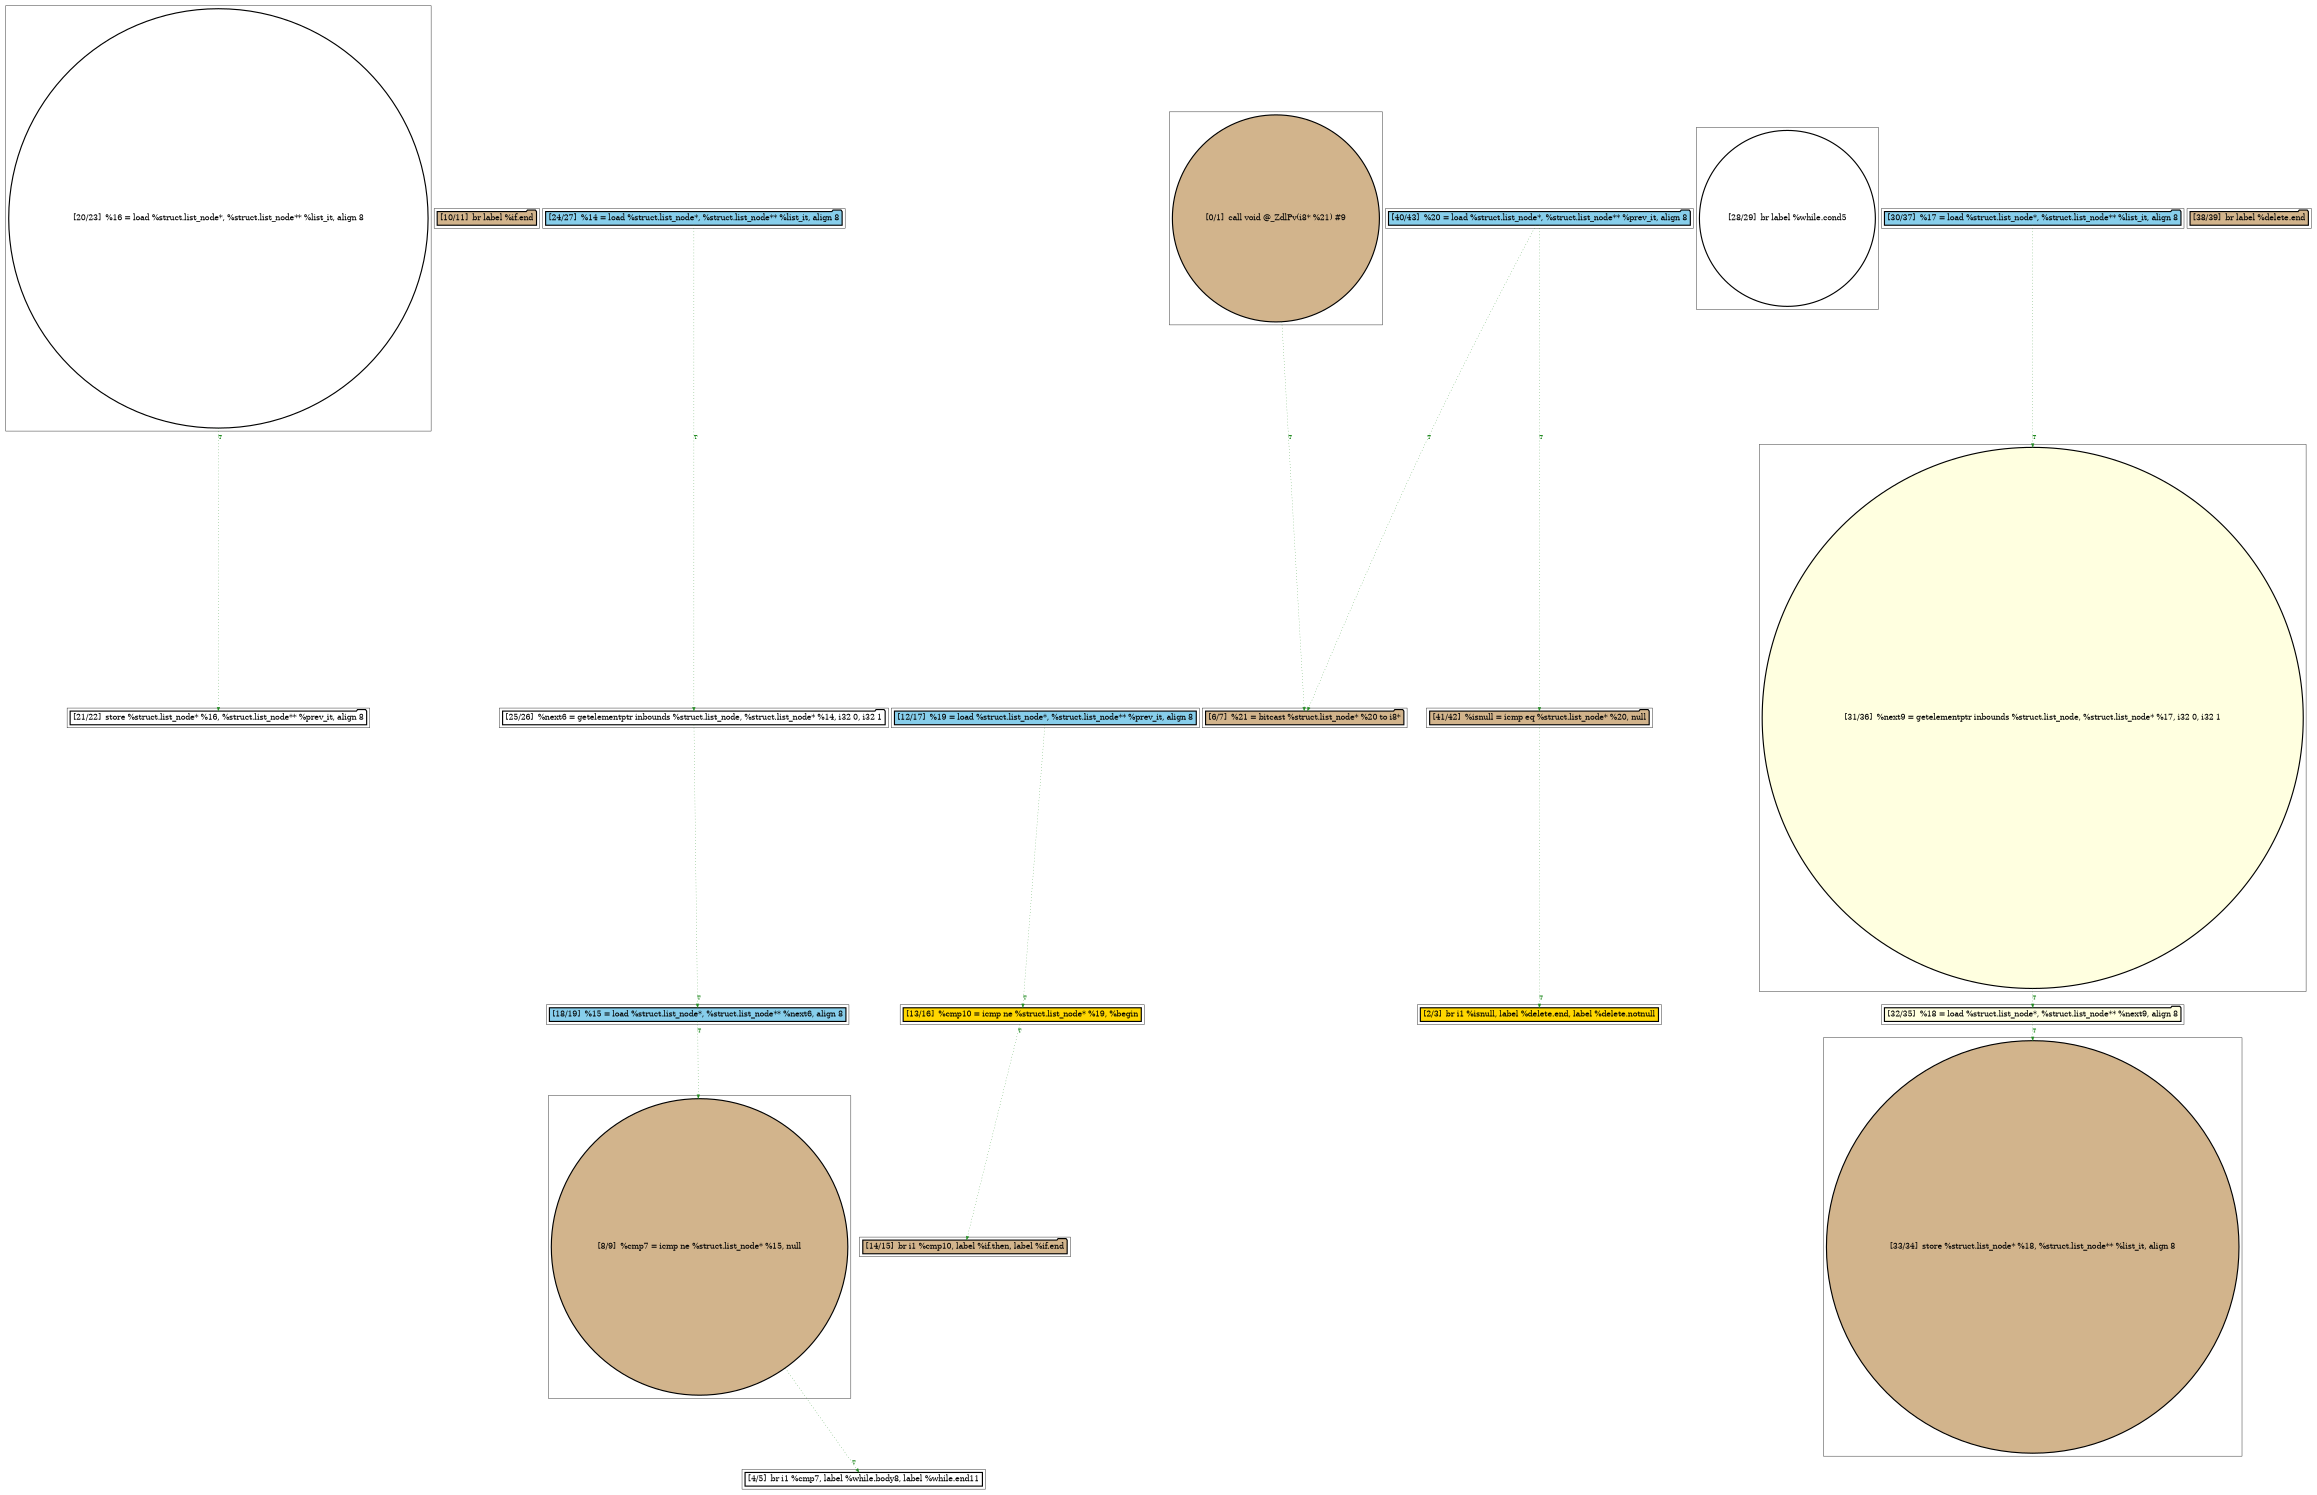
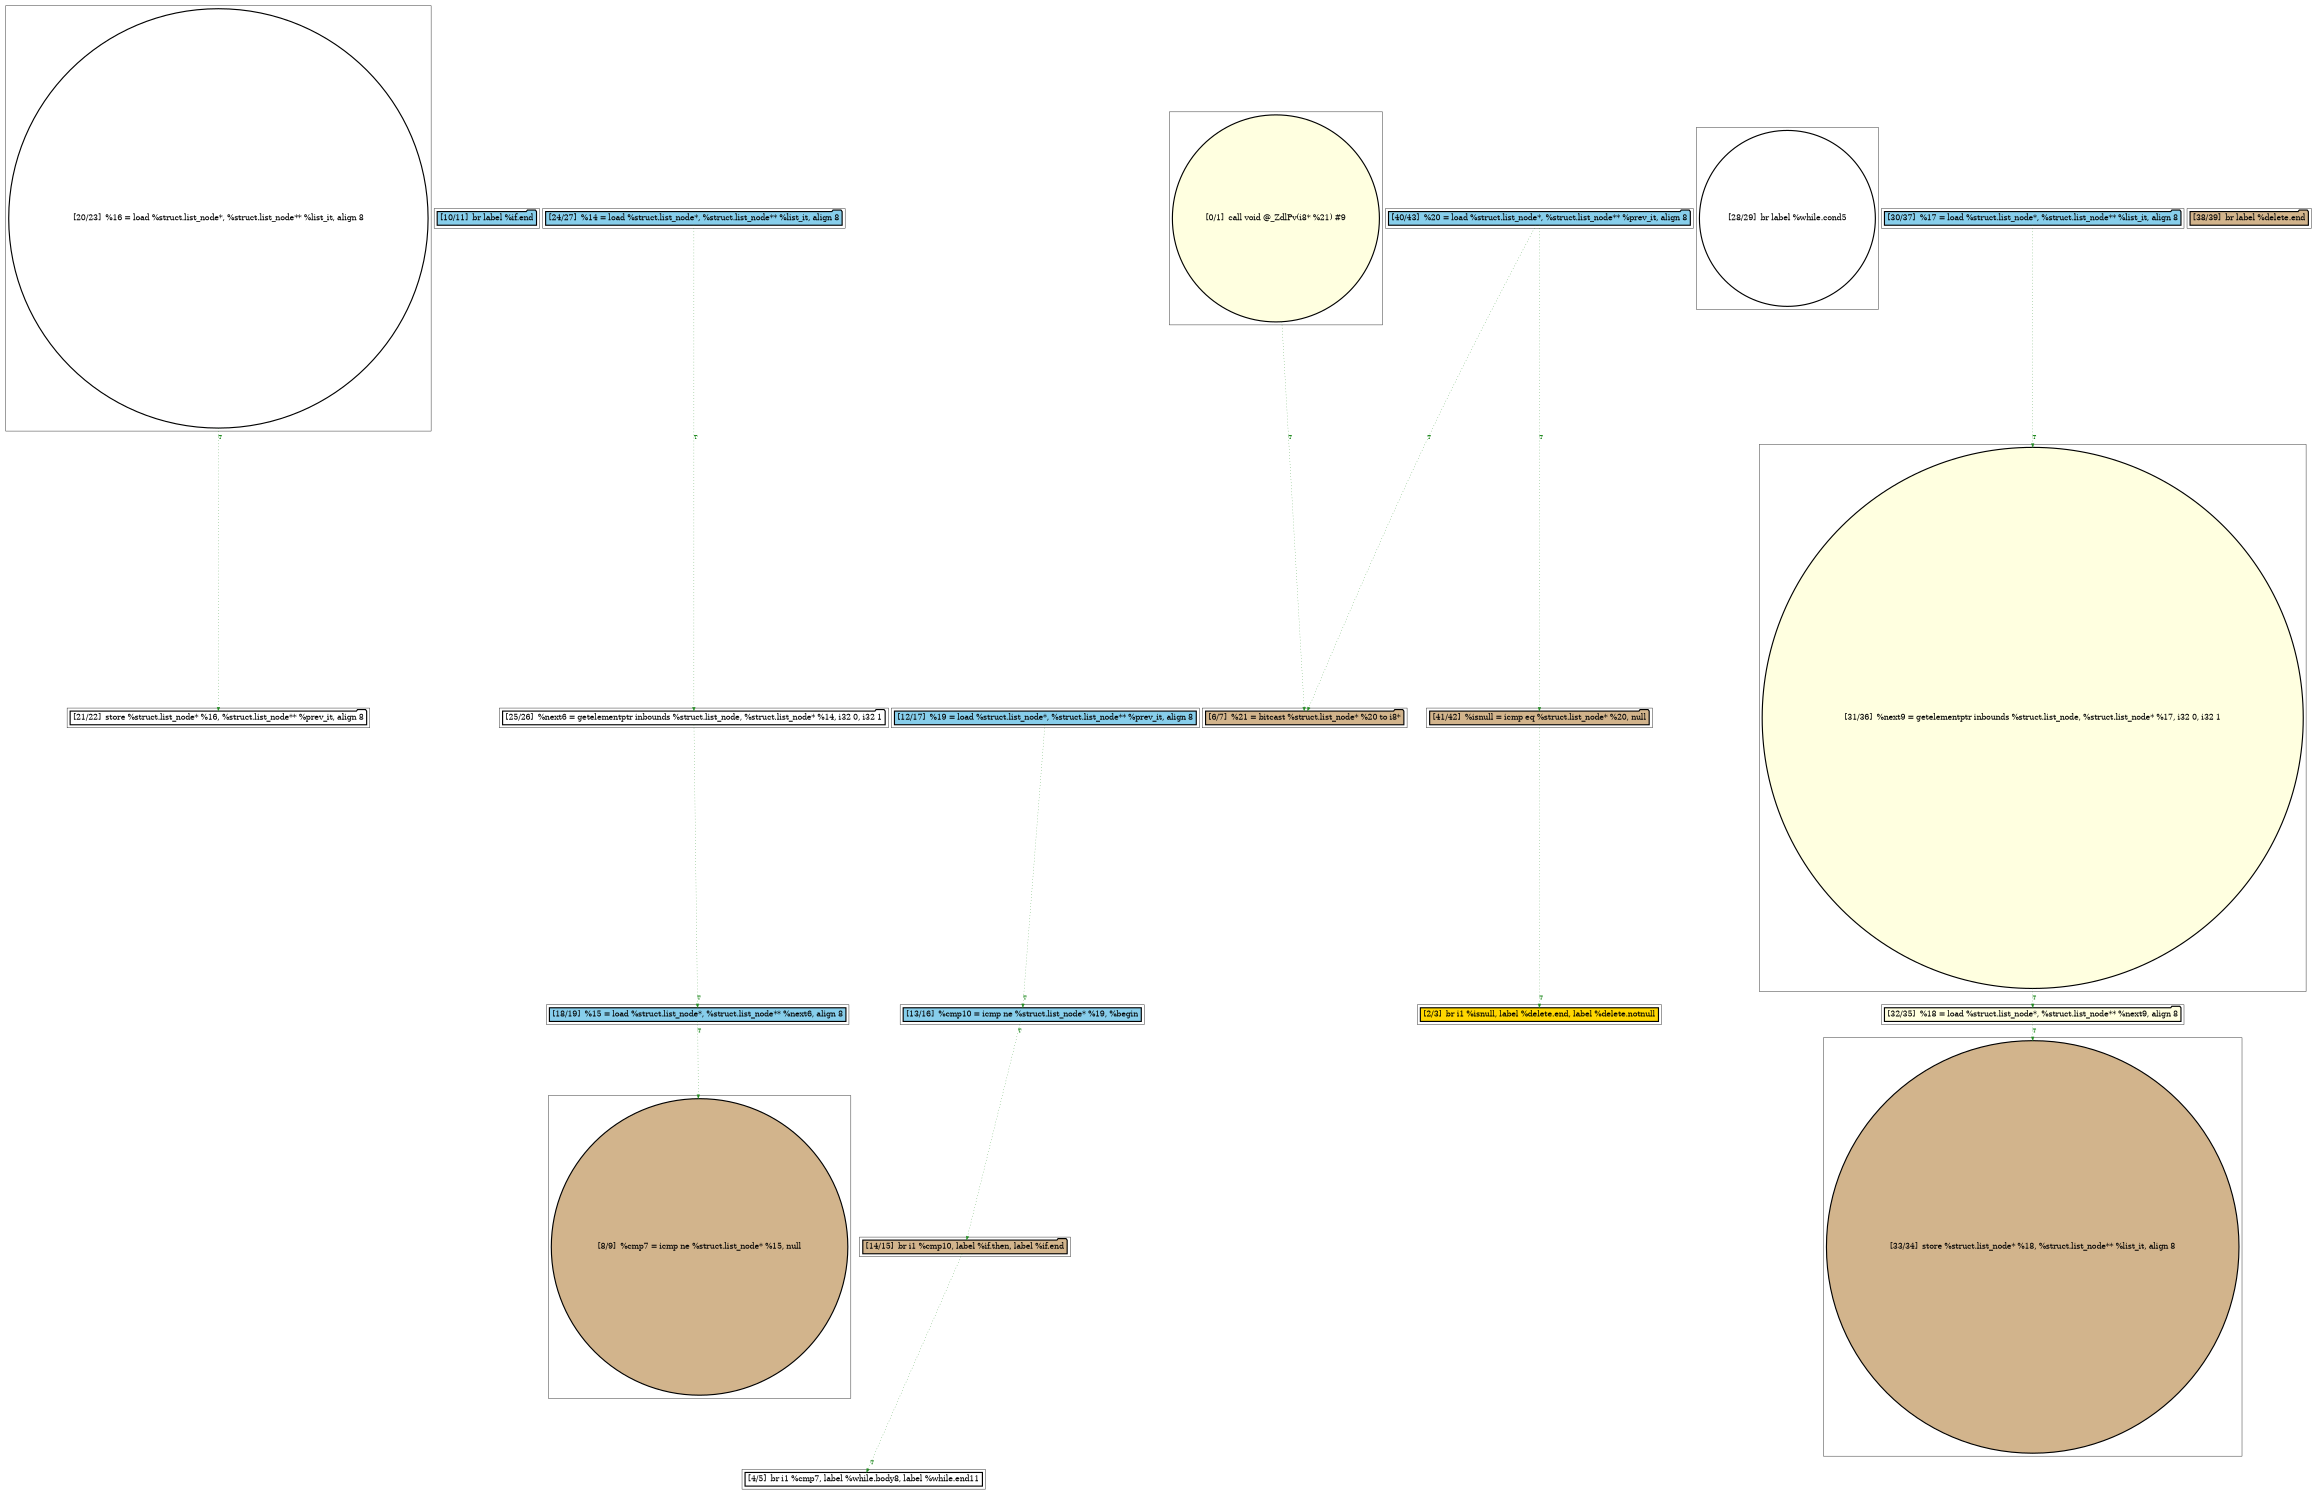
(487, 218) -> (487, 218)
(1276, 218) -> (1276, 218)
(1022, 1015) -> (1022, 1015)
(821, 1419) -> (915, 1361)
